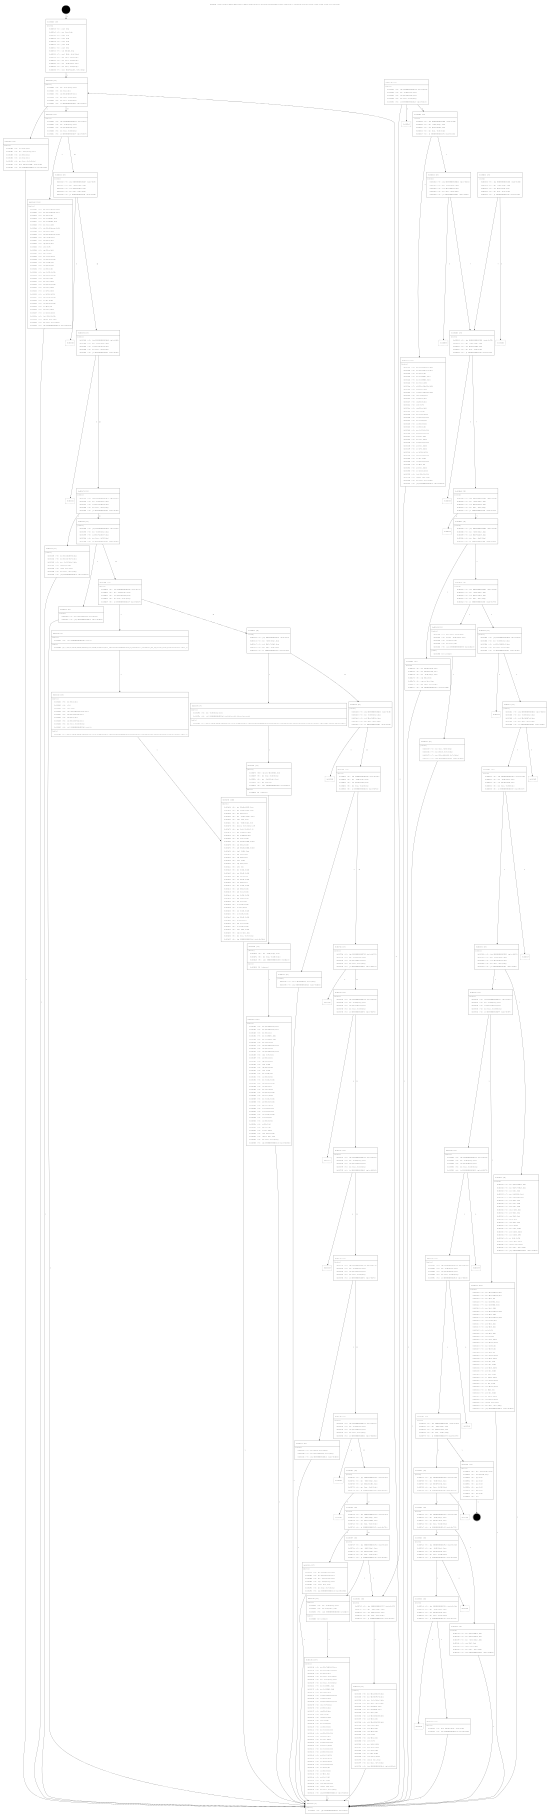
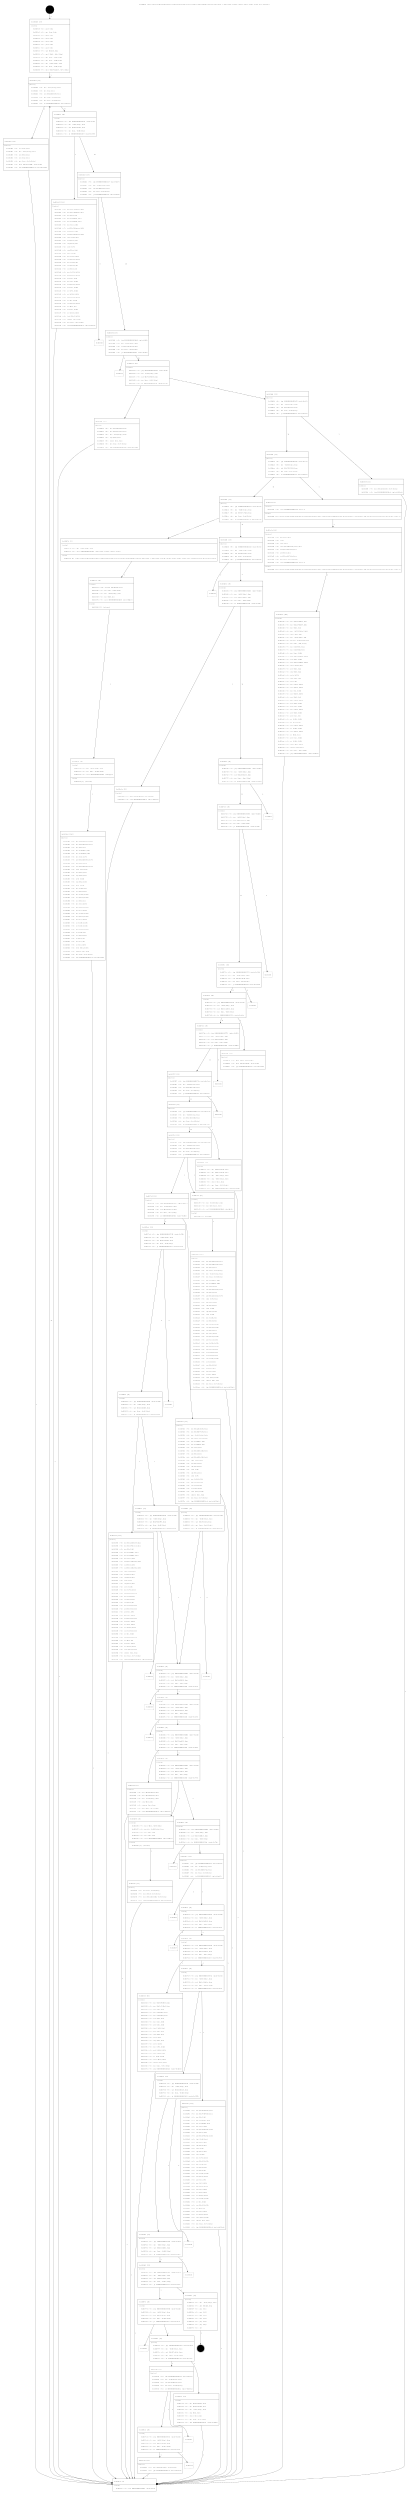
(399, 851) -> (165, 1221)
